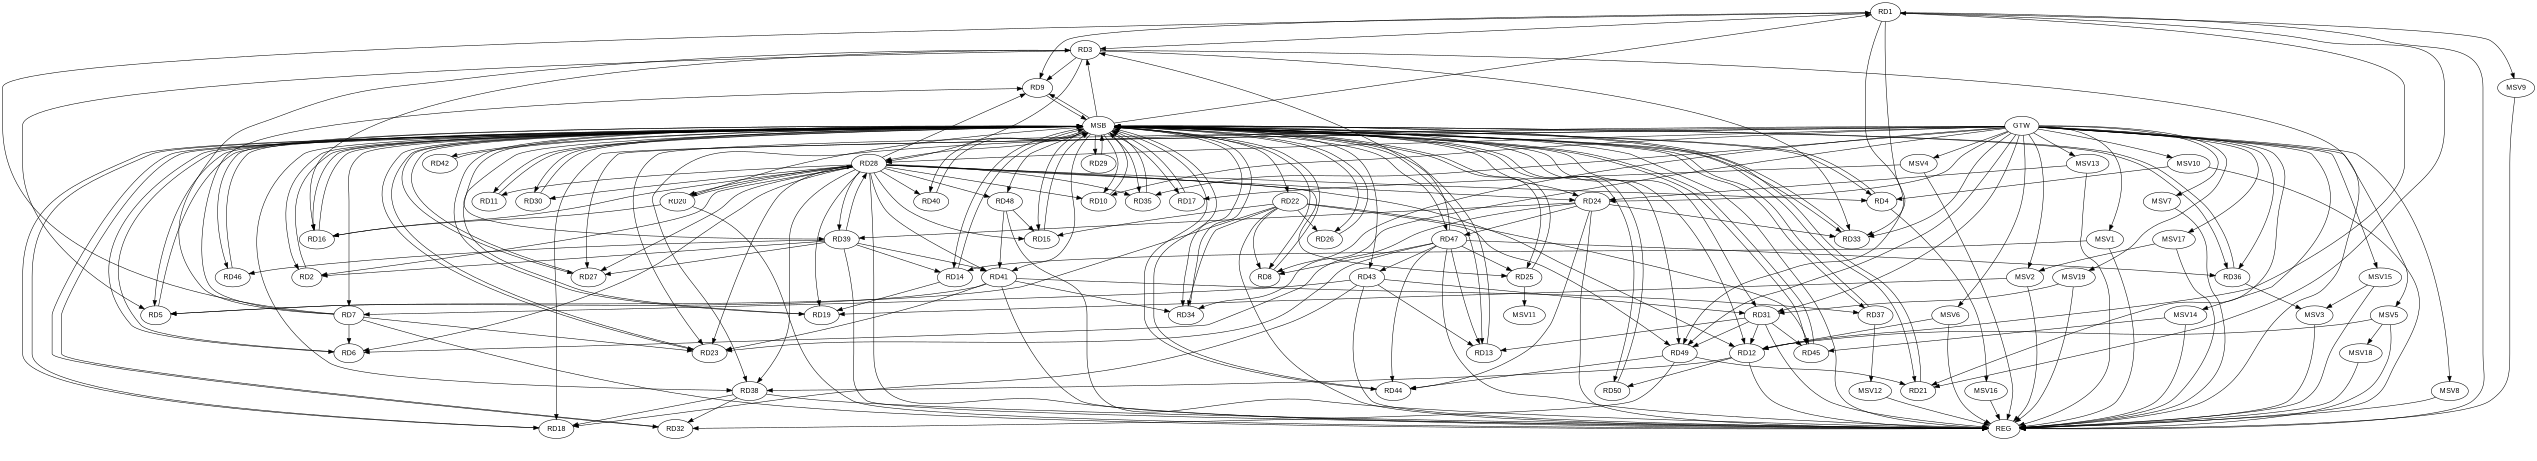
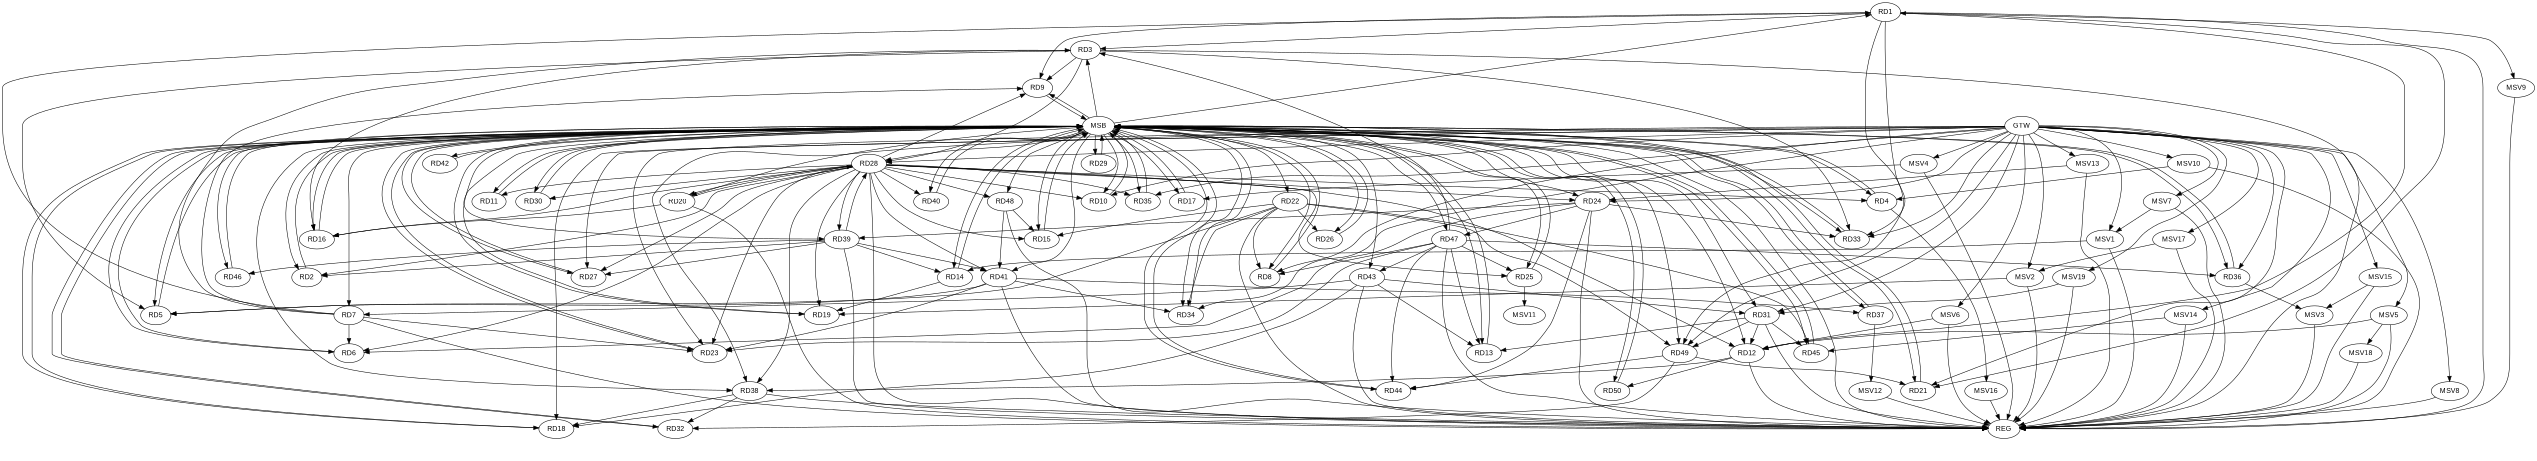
none -> (2136, 219)
